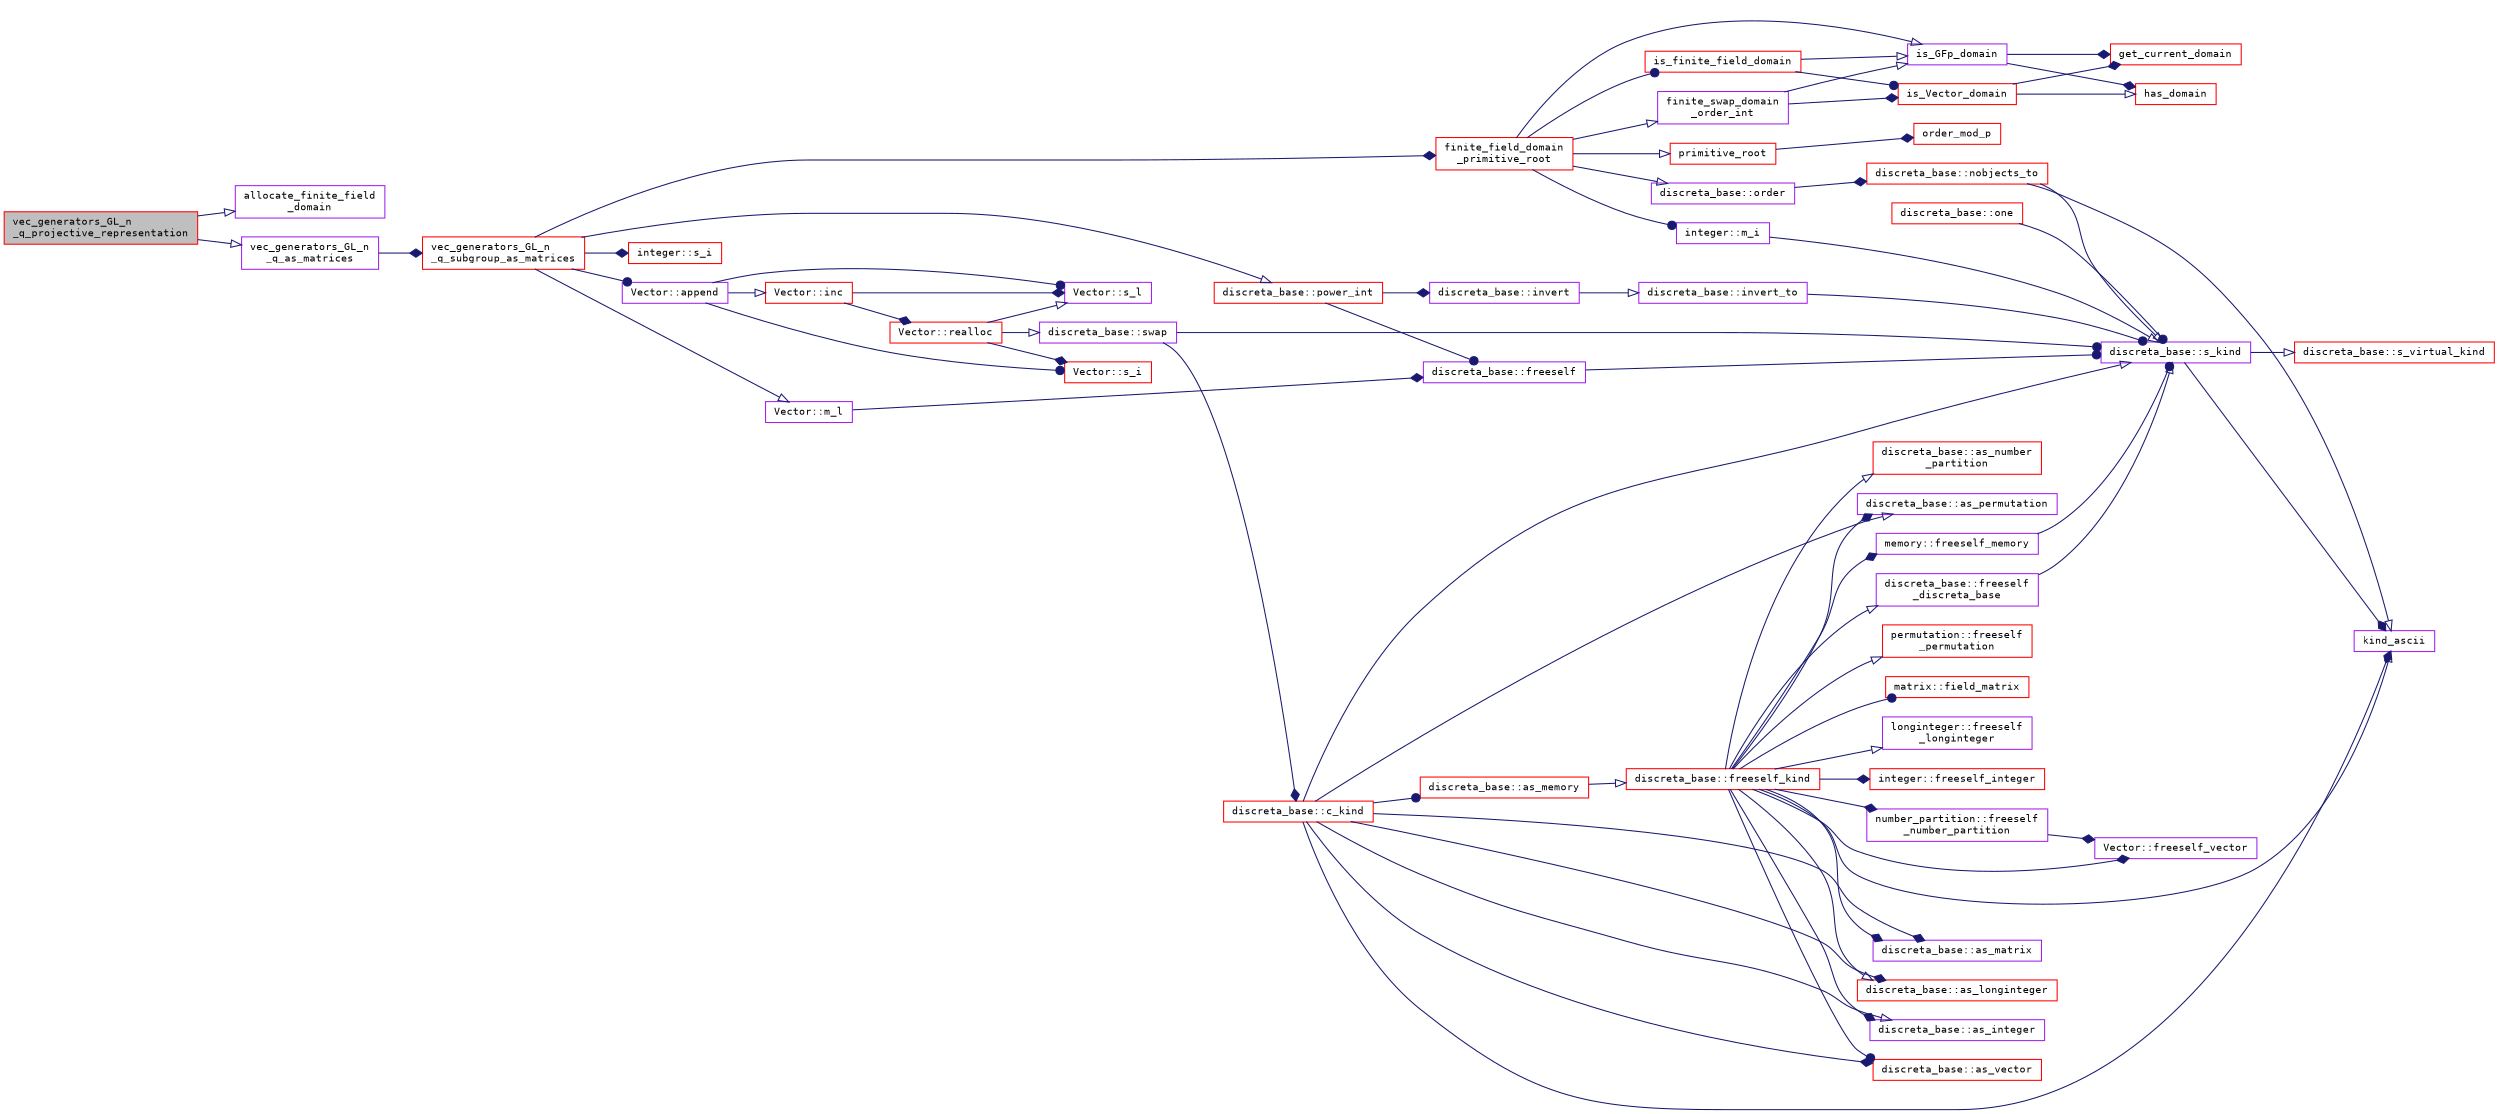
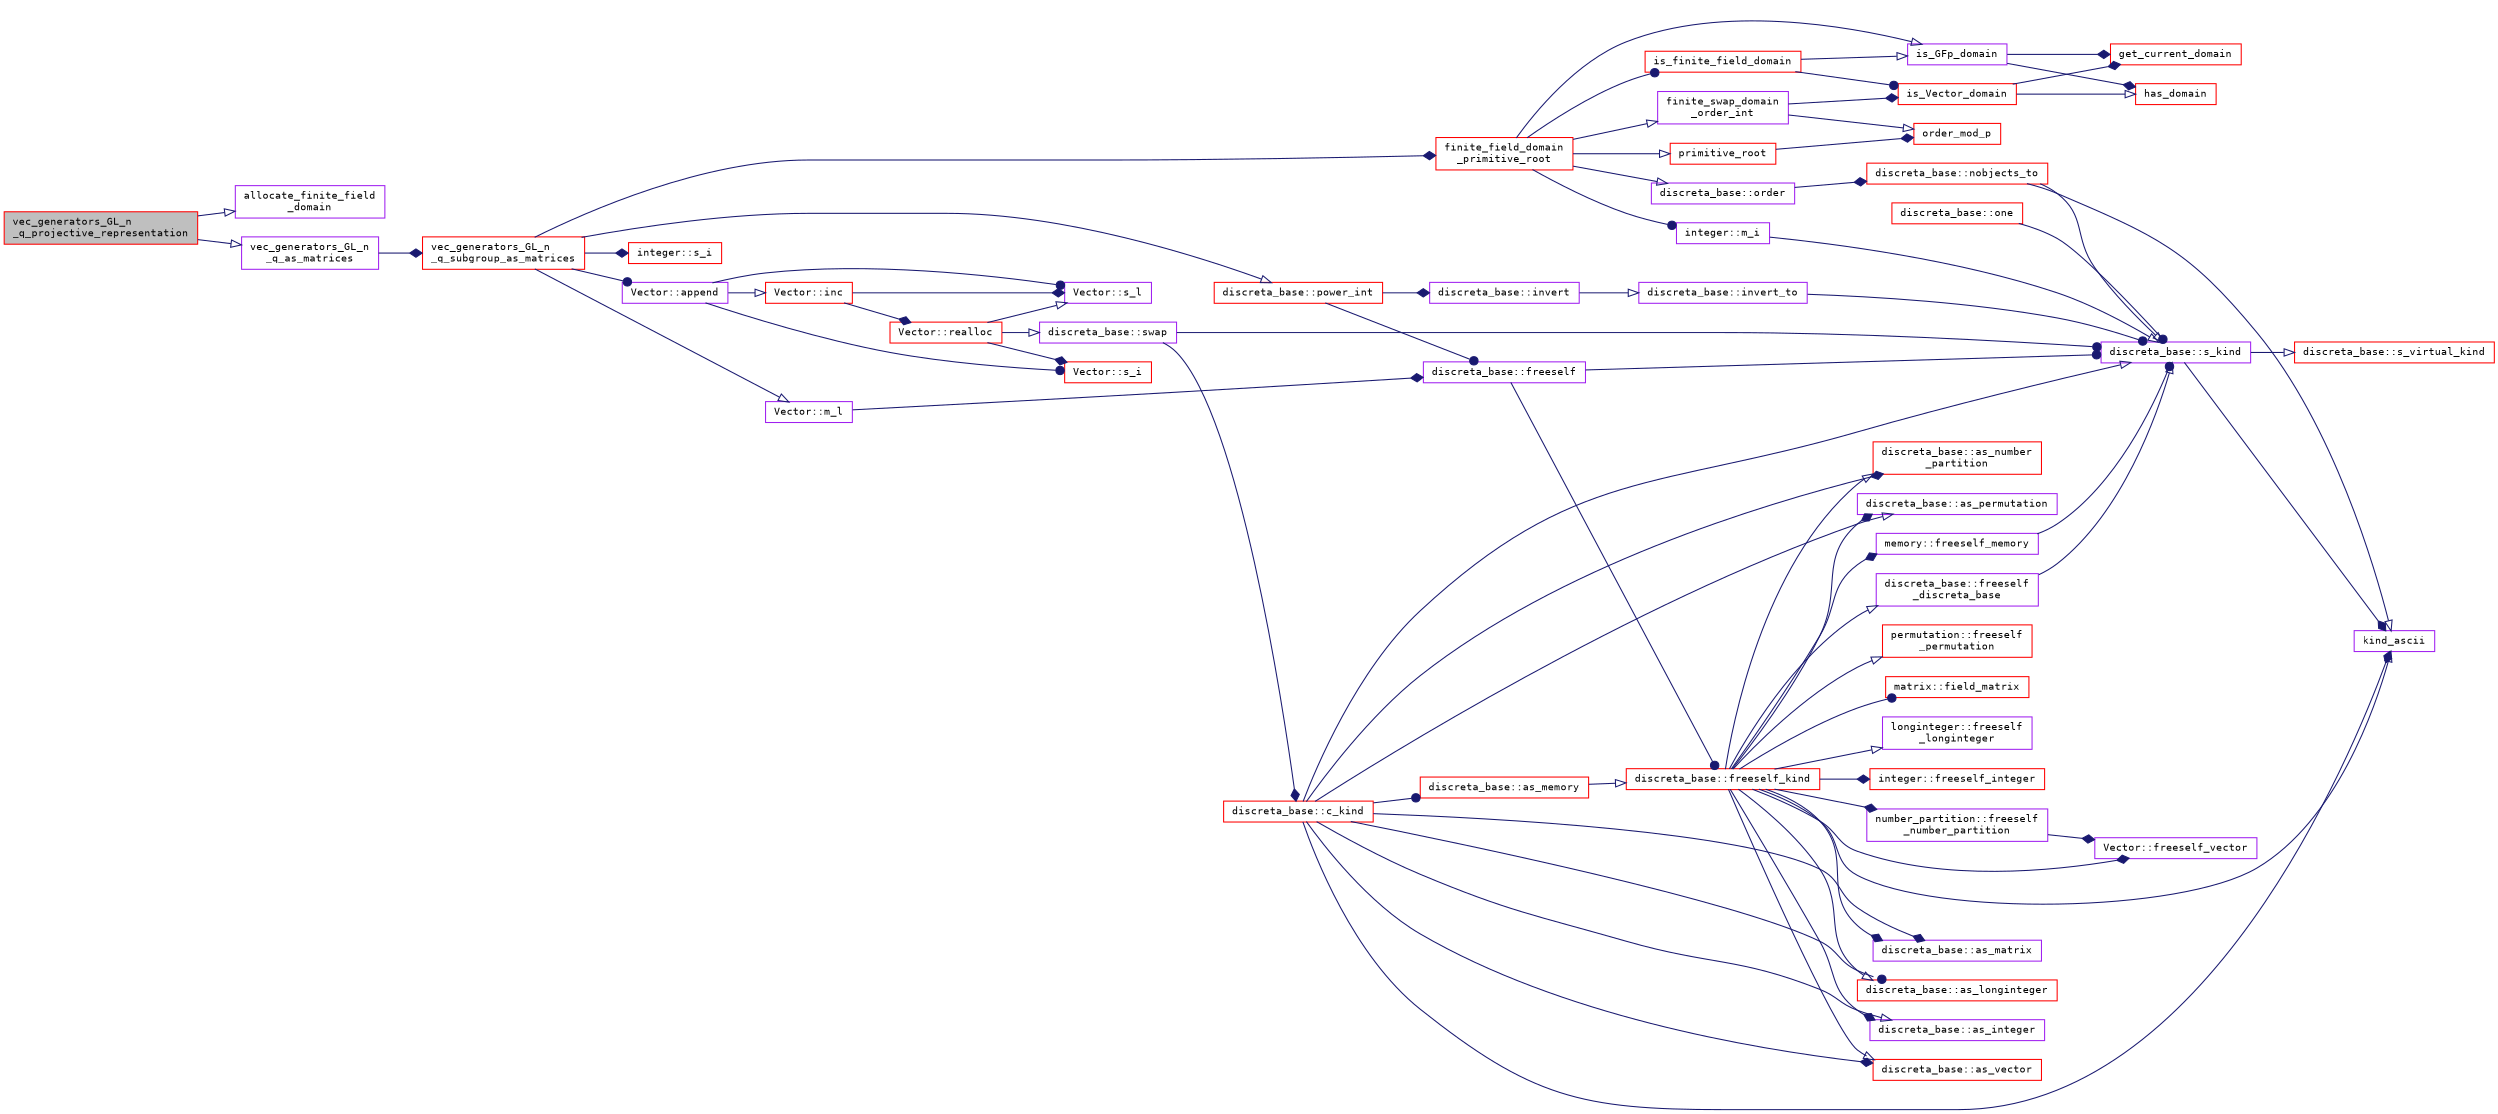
(1824, 82) -> (1846, 121)
none -> (1612, 572)
none -> (1558, 590)
(1619, 880) -> (1619, 880)
(1787, 920) -> (1787, 920)
